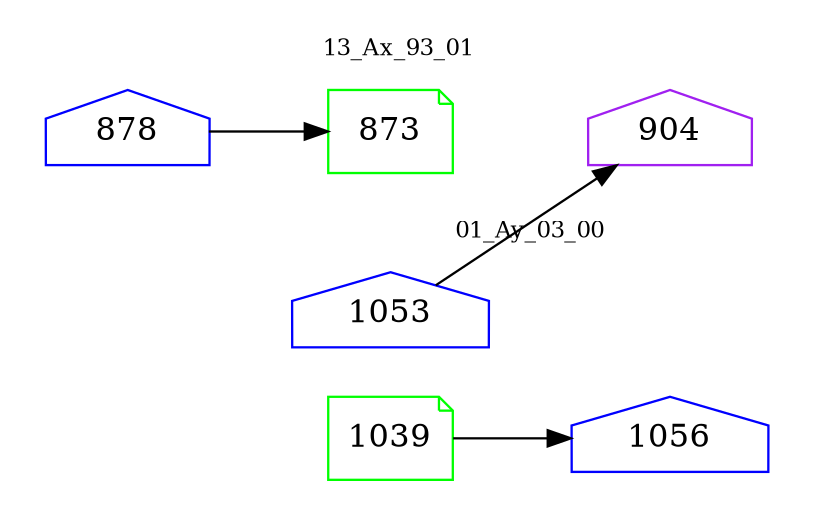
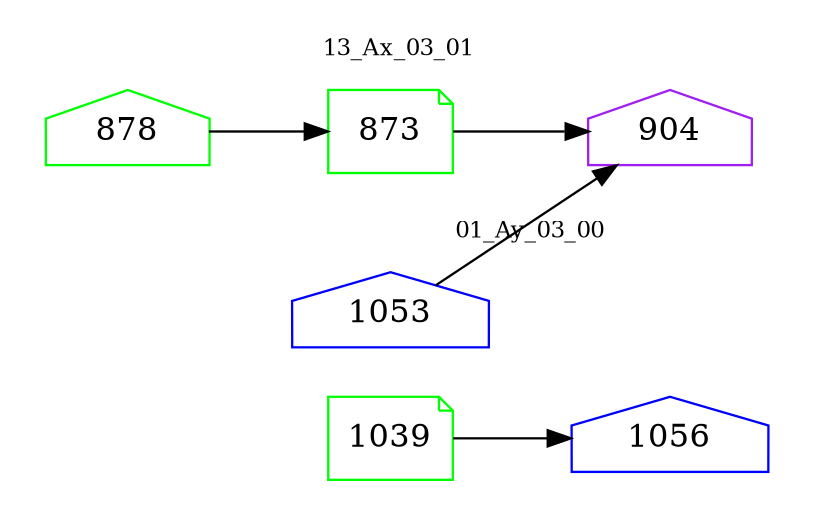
(399, 50) -> (399, 50)
(128, 131) -> (128, 131)
none -> (509, 131)
